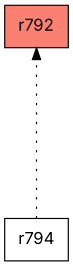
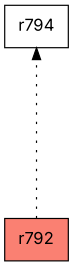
(37, 139) -> (37, 139)
